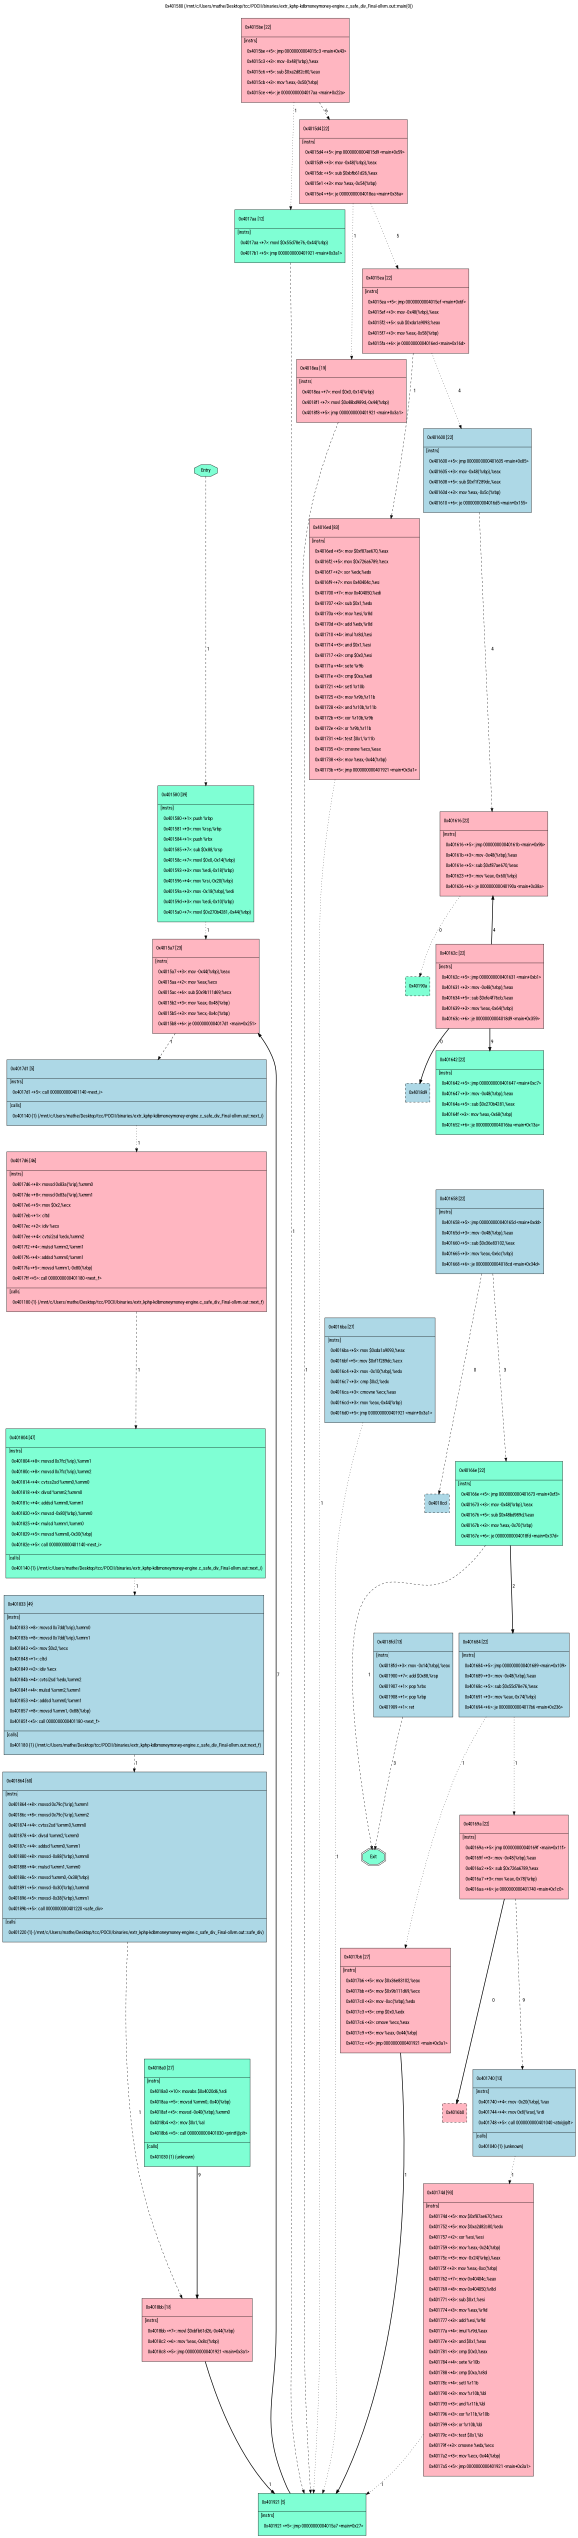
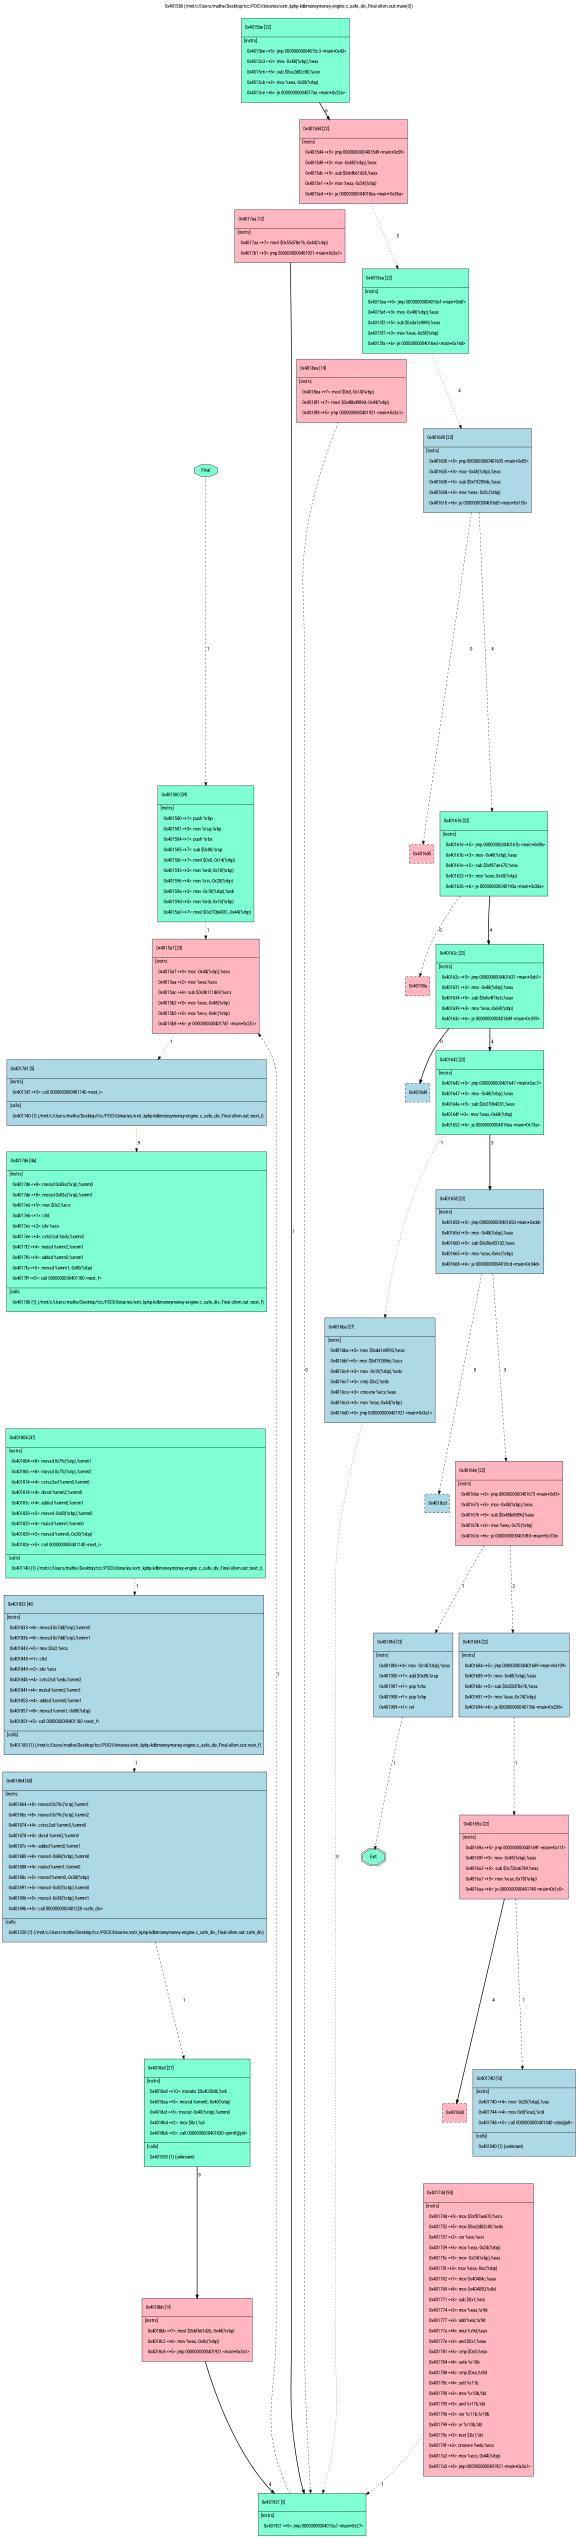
(295, 60) -> (295, 60)
(324, 110) -> (324, 110)
(292, 154) -> none
(290, 236) -> (290, 236)
(352, 280) -> none
(416, 311) -> (416, 311)
(206, 471) -> (206, 471)
(365, 649) -> none
none -> (422, 854)
(494, 854) -> (494, 854)
(492, 922) -> (489, 918)
(436, 933) -> (436, 933)
(418, 986) -> (418, 986)
(490, 986) -> (490, 986)
(492, 1042) -> (492, 1042)
(168, 1045) -> (168, 1045)
(138, 1143) -> (138, 1143)
none -> (490, 1161)
none -> (405, 1221)
(137, 1232) -> (137, 1232)
(136, 1369) -> none
(306, 1370) -> (306, 1370)
(292, 1377) -> (292, 1377)
(509, 1503) -> (509, 1503)
(512, 1588) -> (512, 1588)
(353, 1651) -> (460, 1588)
(134, 1762) -> (134, 1762)
(394, 1763) -> (394, 1763)
(514, 1764) -> (514, 1764)
(276, 1765) -> (276, 1765)
(337, 1857) -> (337, 1857)
(395, 2001) -> none
(493, 2001) -> (493, 2001)
(523, 2001) -> (523, 2001)
(131, 2122) -> (169, 1999)
(513, 2168) -> none
(270, 2485) -> (270, 2485)
